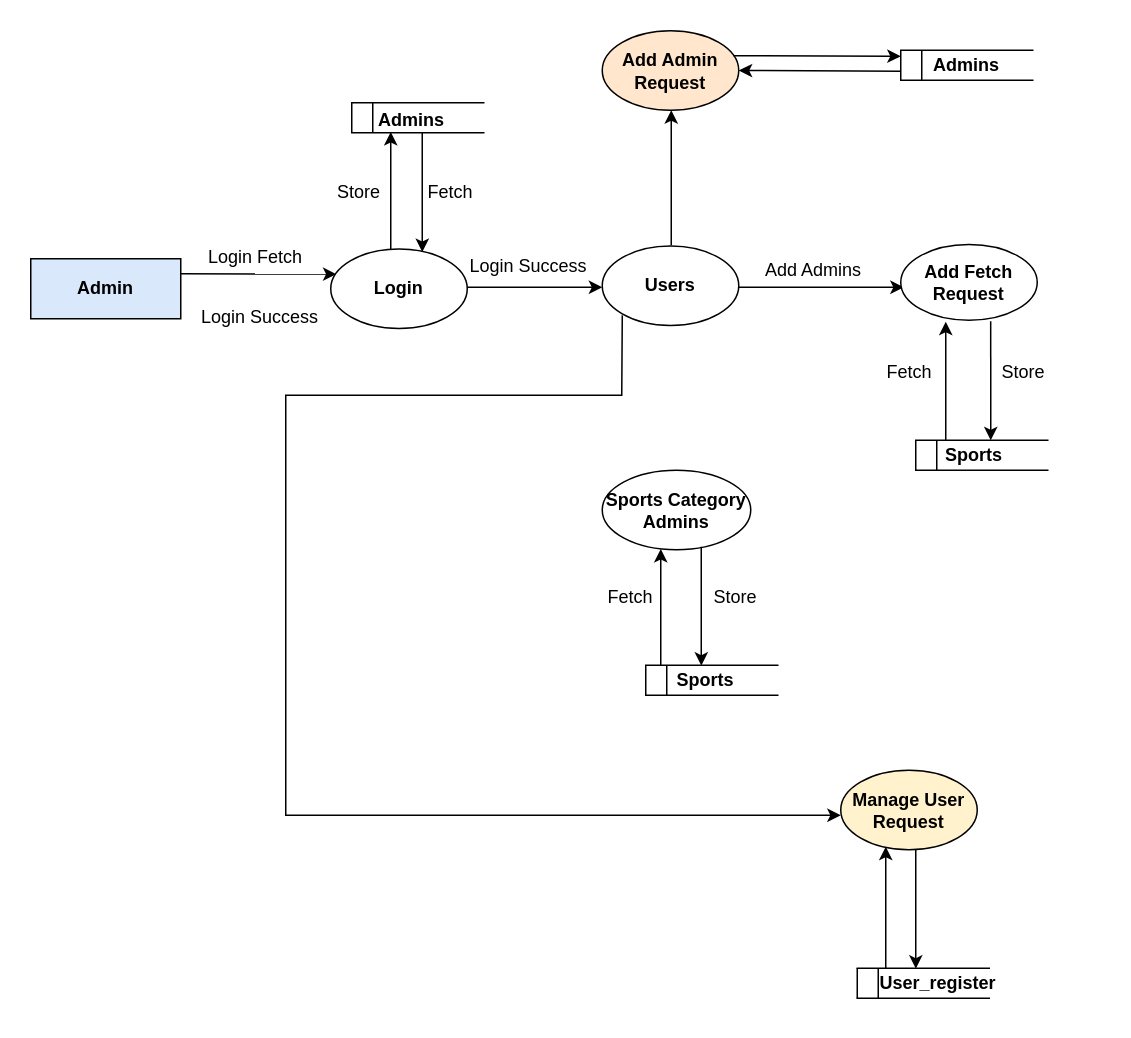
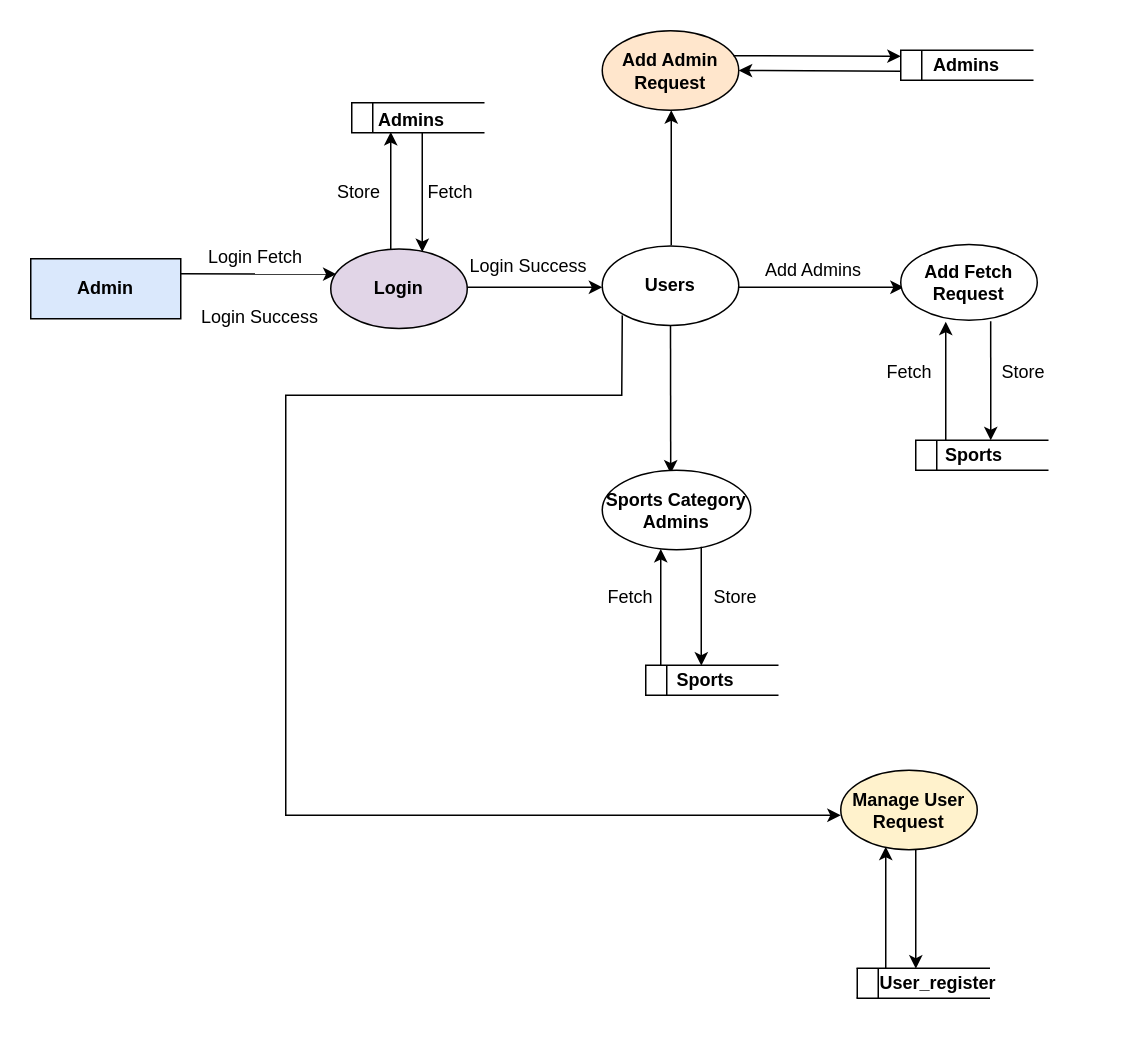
(399, 289) -> (399, 289)
none -> (671, 395)
